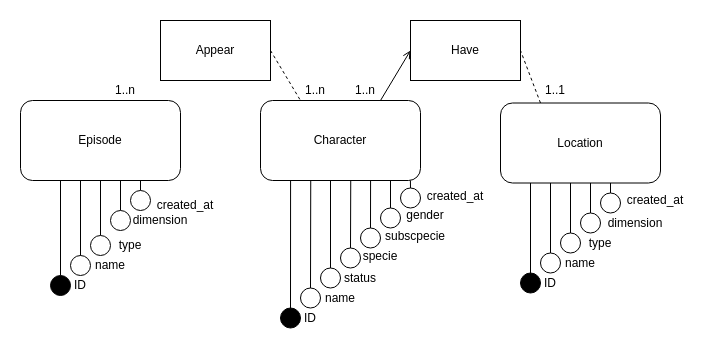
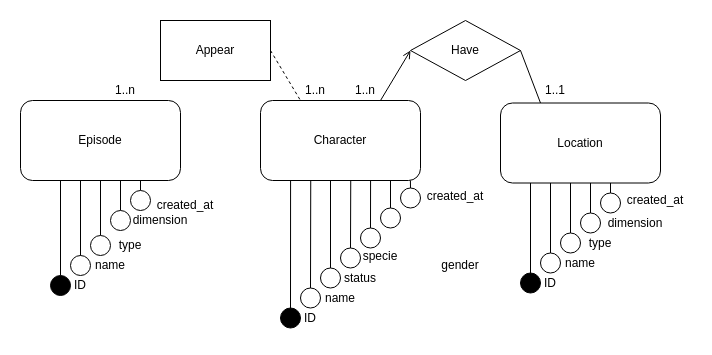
(466, 51) -> (466, 51)
(530, 76) -> (530, 76)
(426, 216) -> (461, 266)
(416, 237) -> none
